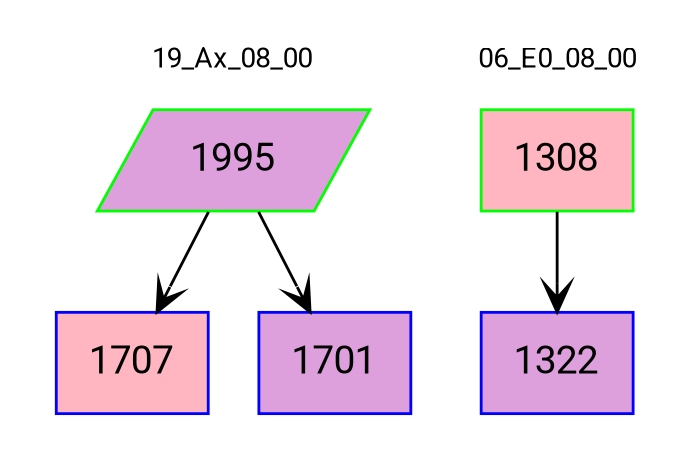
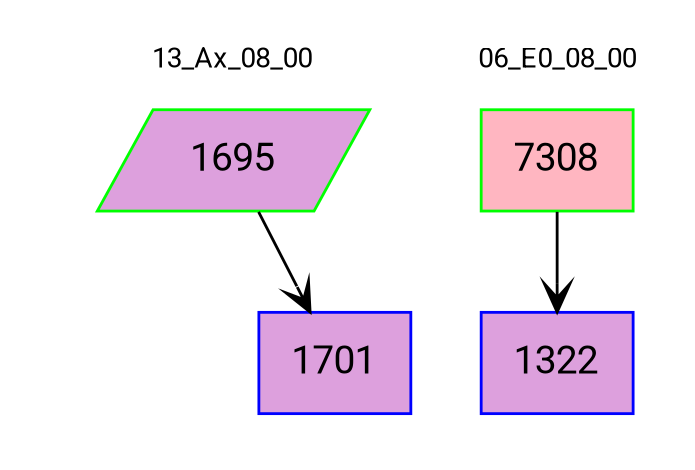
(234, 60) -> (234, 60)
(234, 160) -> (234, 160)
(557, 160) -> (557, 160)
(132, 363) -> none
